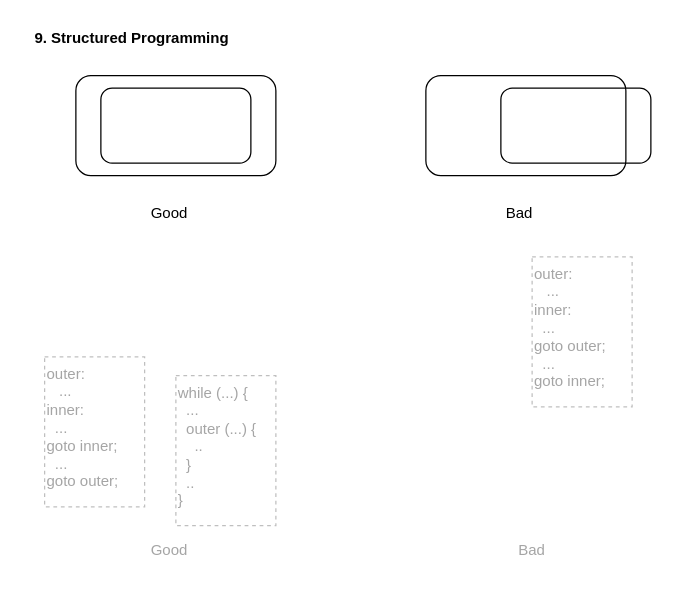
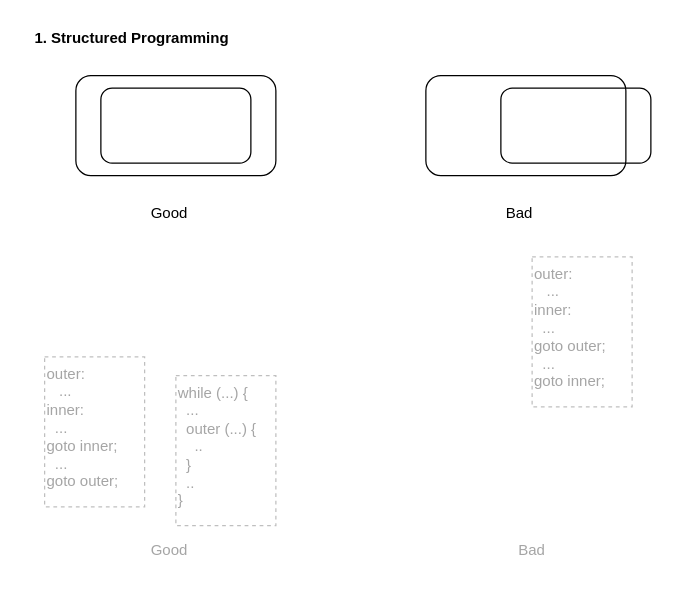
(132, 38) -> (132, 38)
